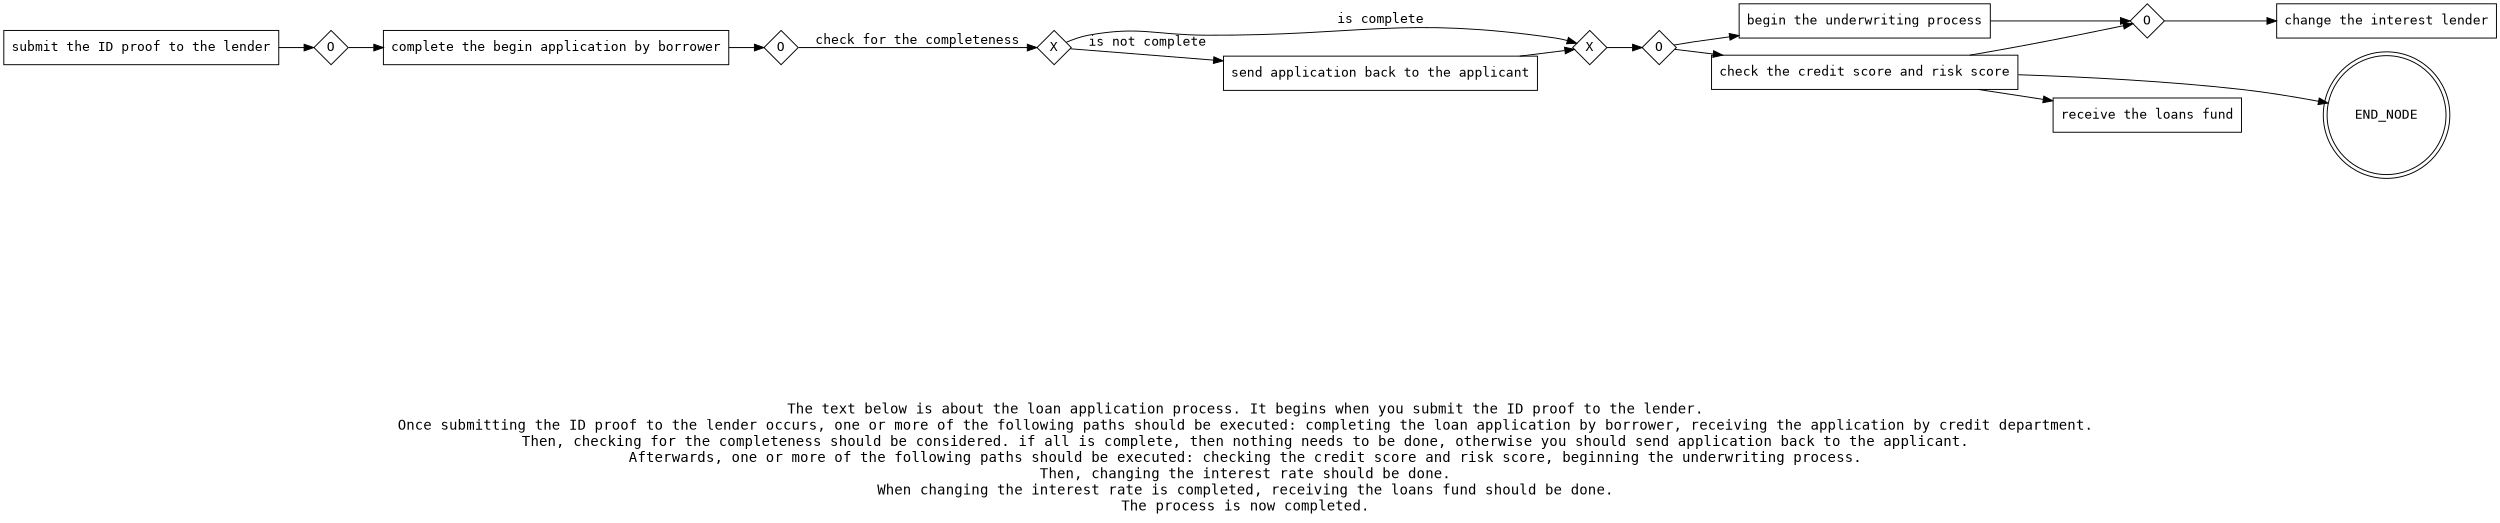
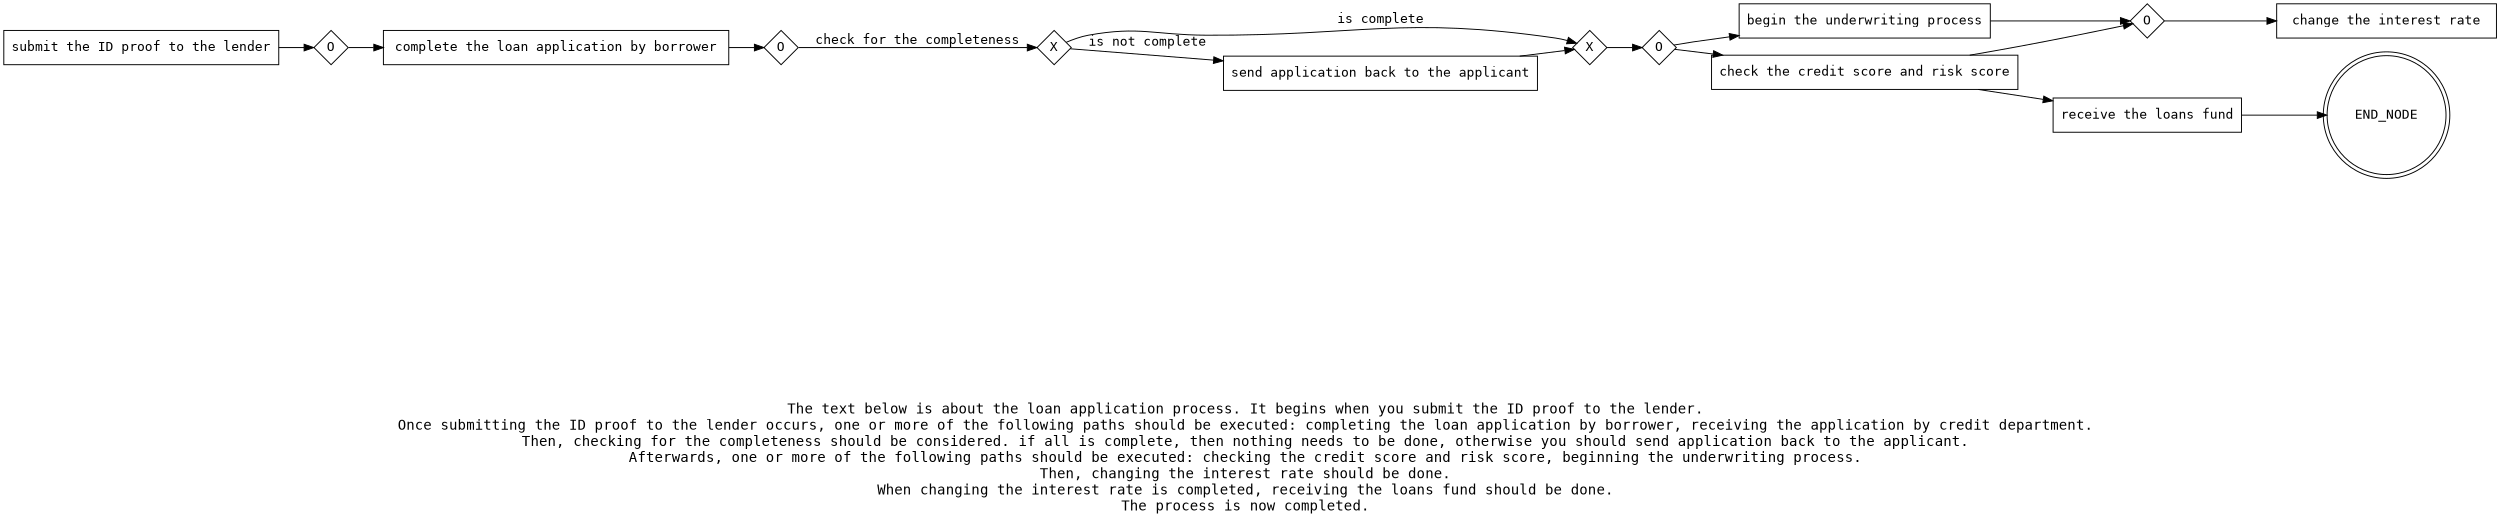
(2387, 21) -> (2387, 21)
(556, 48) -> (556, 48)
(2169, 83) -> (2279, 115)
